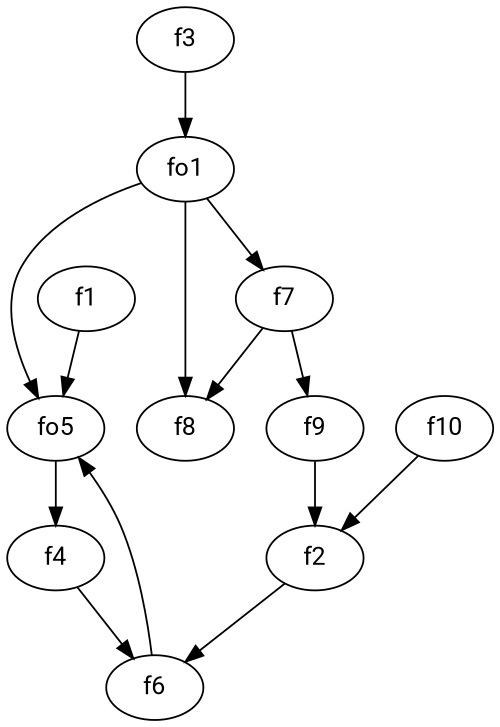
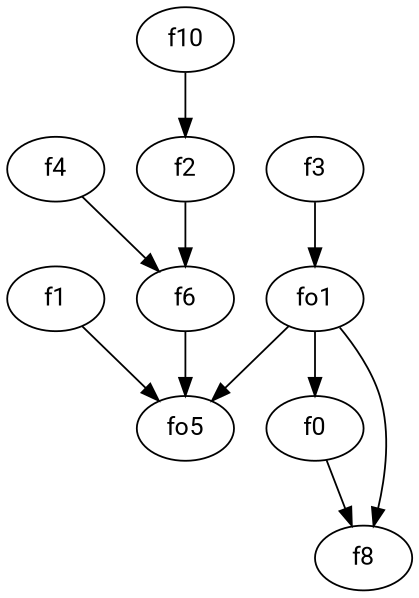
(284, 299) -> (315, 428)
(315, 428) -> none
(56, 484) -> none
